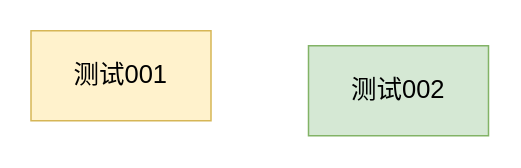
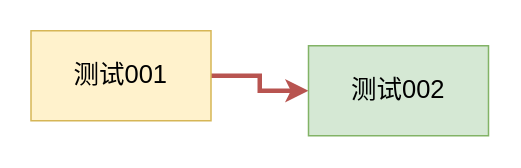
none -> (260, 76)
